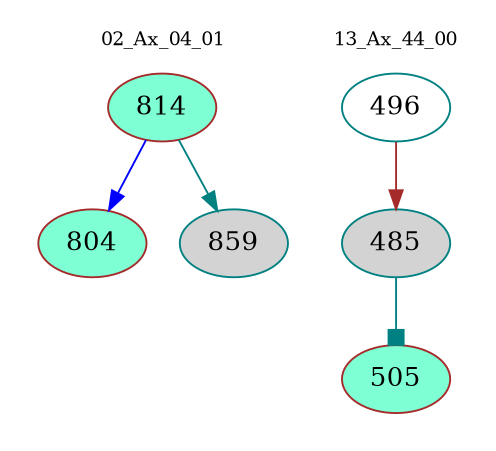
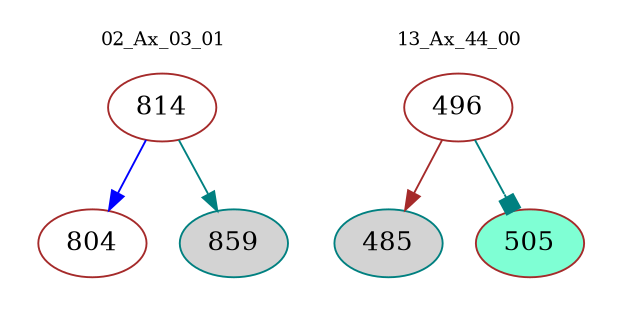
(163, 41) -> (163, 41)
(162, 108) -> (162, 108)
(396, 108) -> (458, 108)
(92, 243) -> (92, 243)
(396, 302) -> (490, 167)
